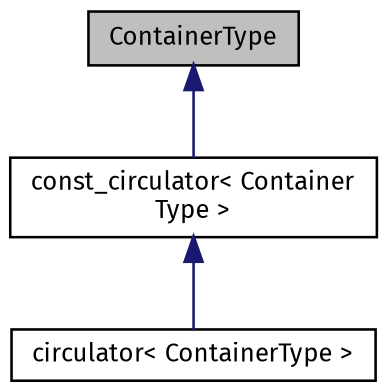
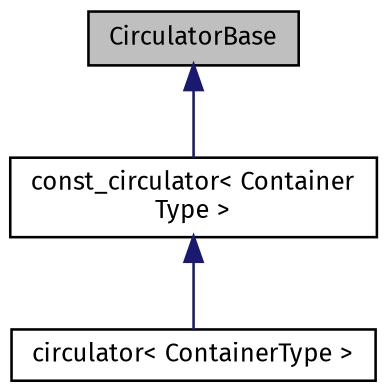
(194, 38) -> (194, 38)
